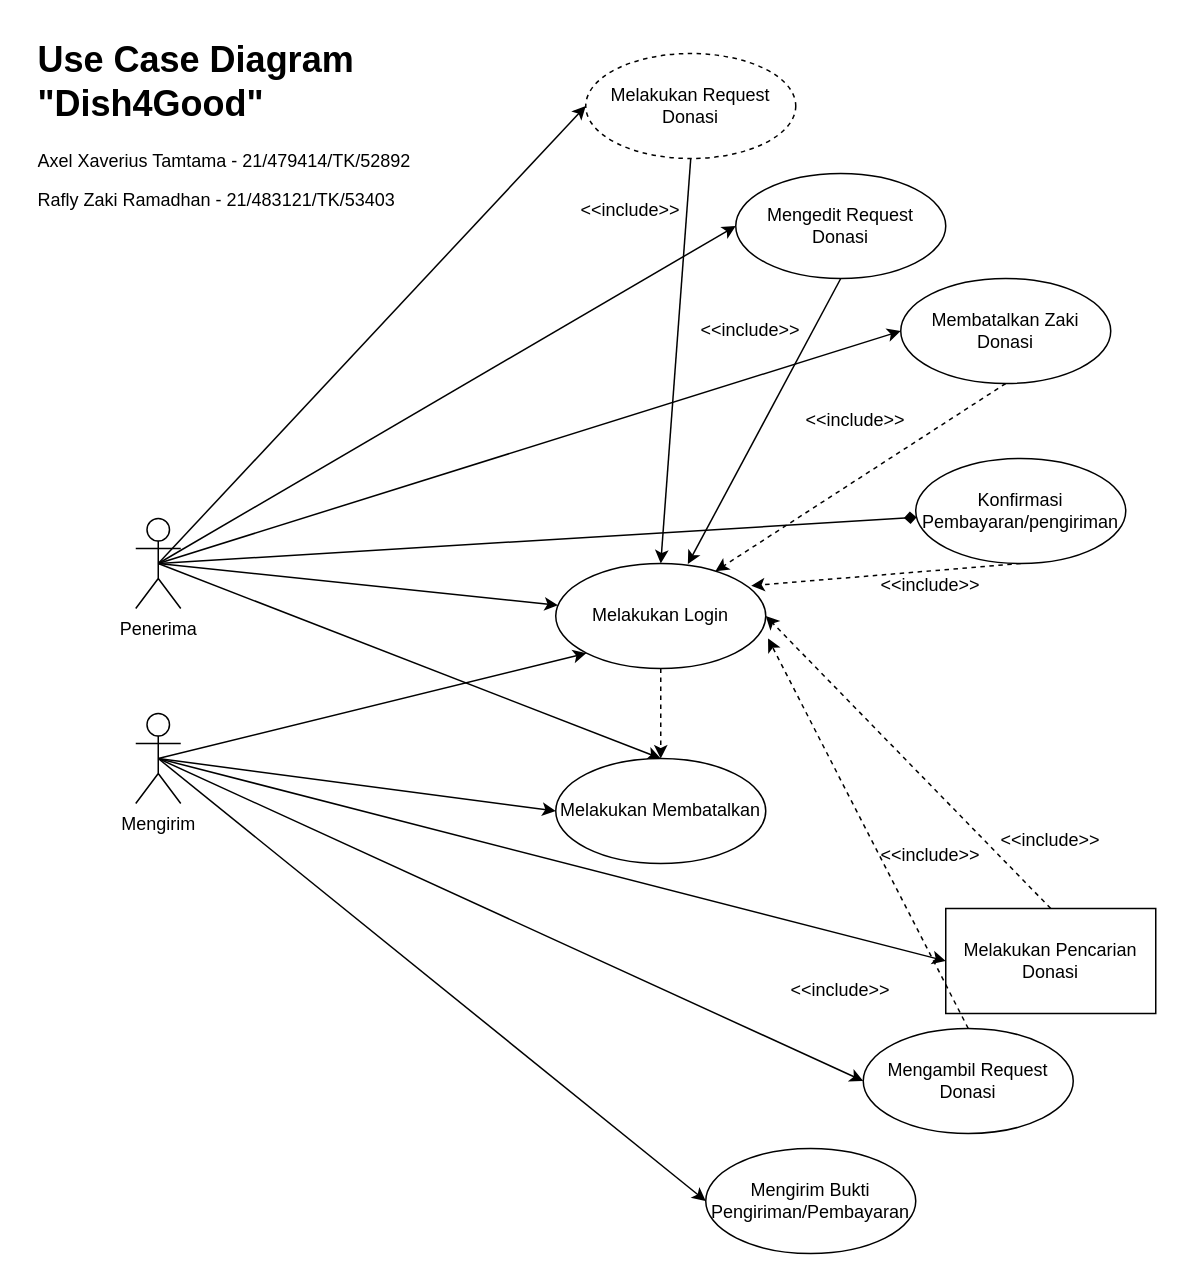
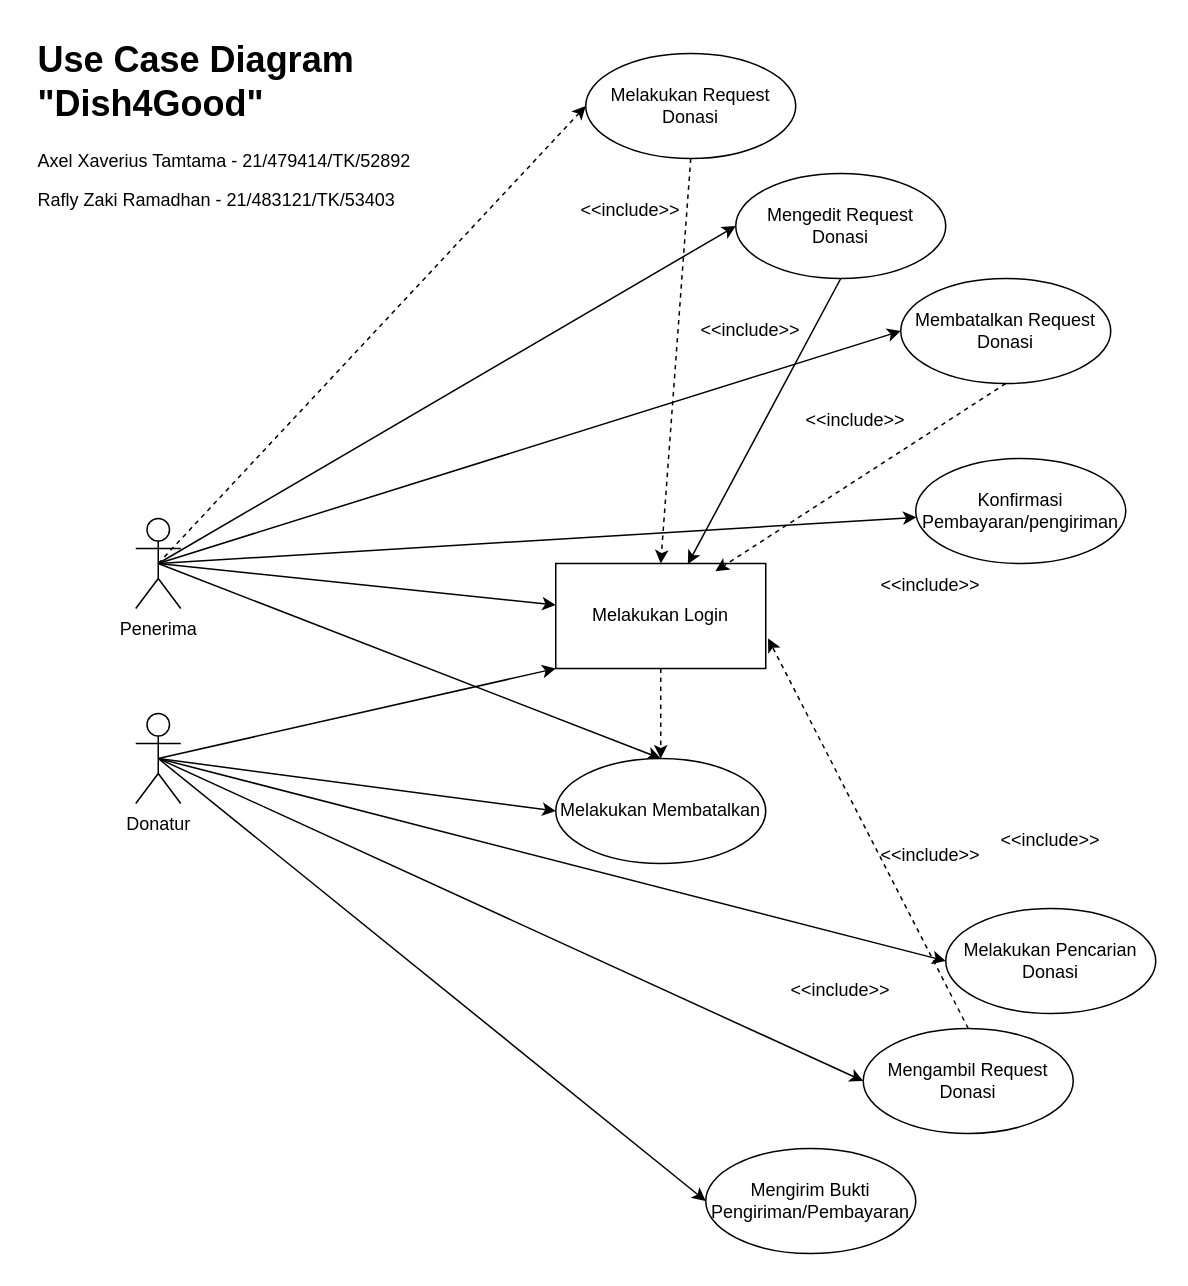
(691, 106) -> (691, 106)
(1006, 331) -> (1006, 331)
(370, 337) -> (370, 337)
(676, 356) -> (676, 356)
(904, 518) -> (905, 518)
(887, 574) -> none
(661, 616) -> (661, 616)
(912, 765) -> none
(159, 825) -> (159, 825)
(1051, 961) -> (1051, 961)
